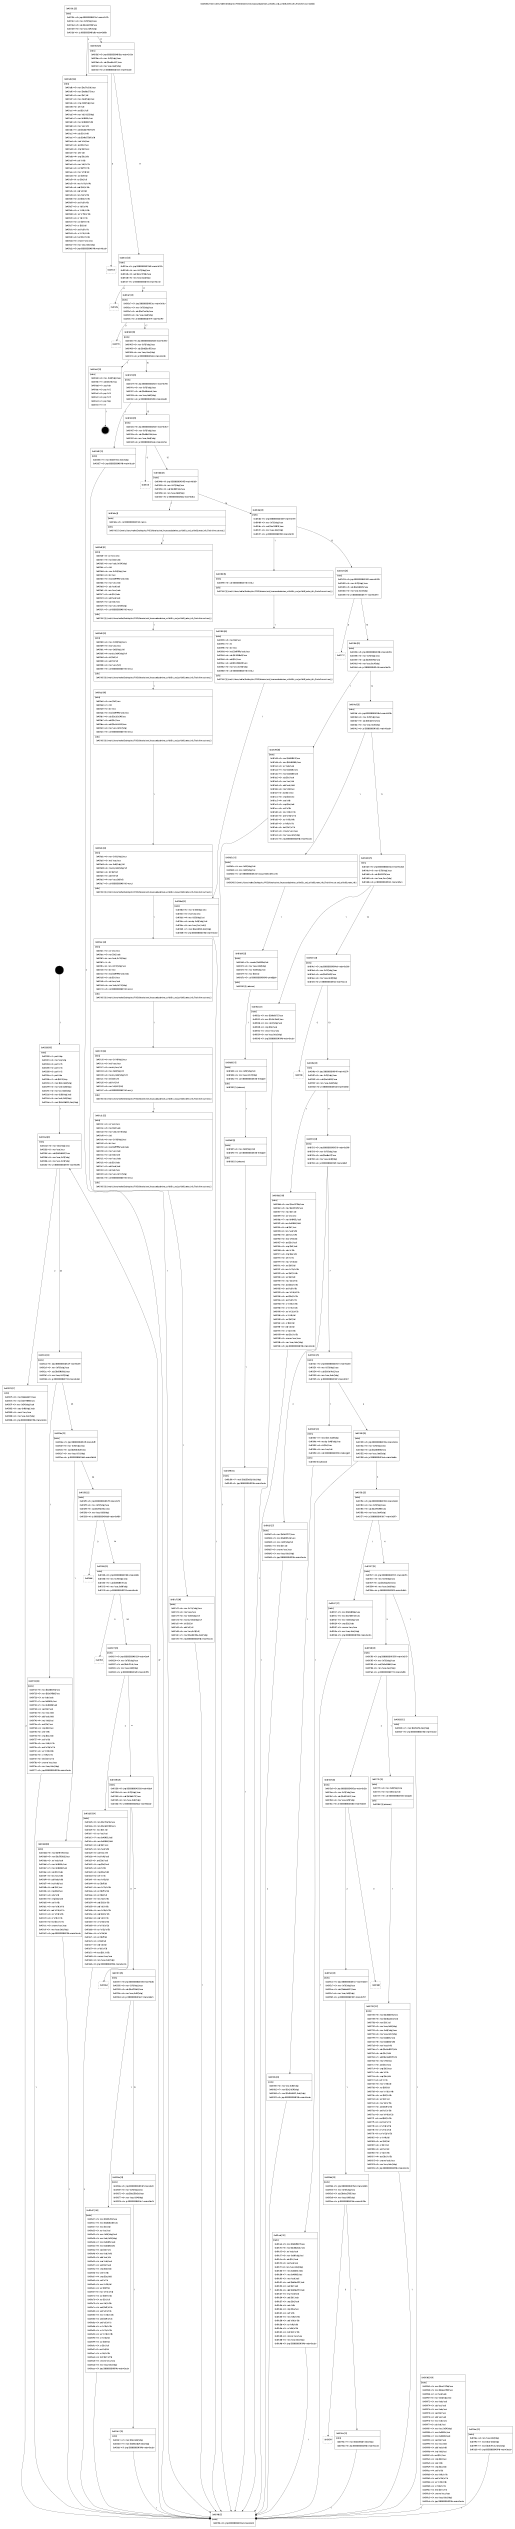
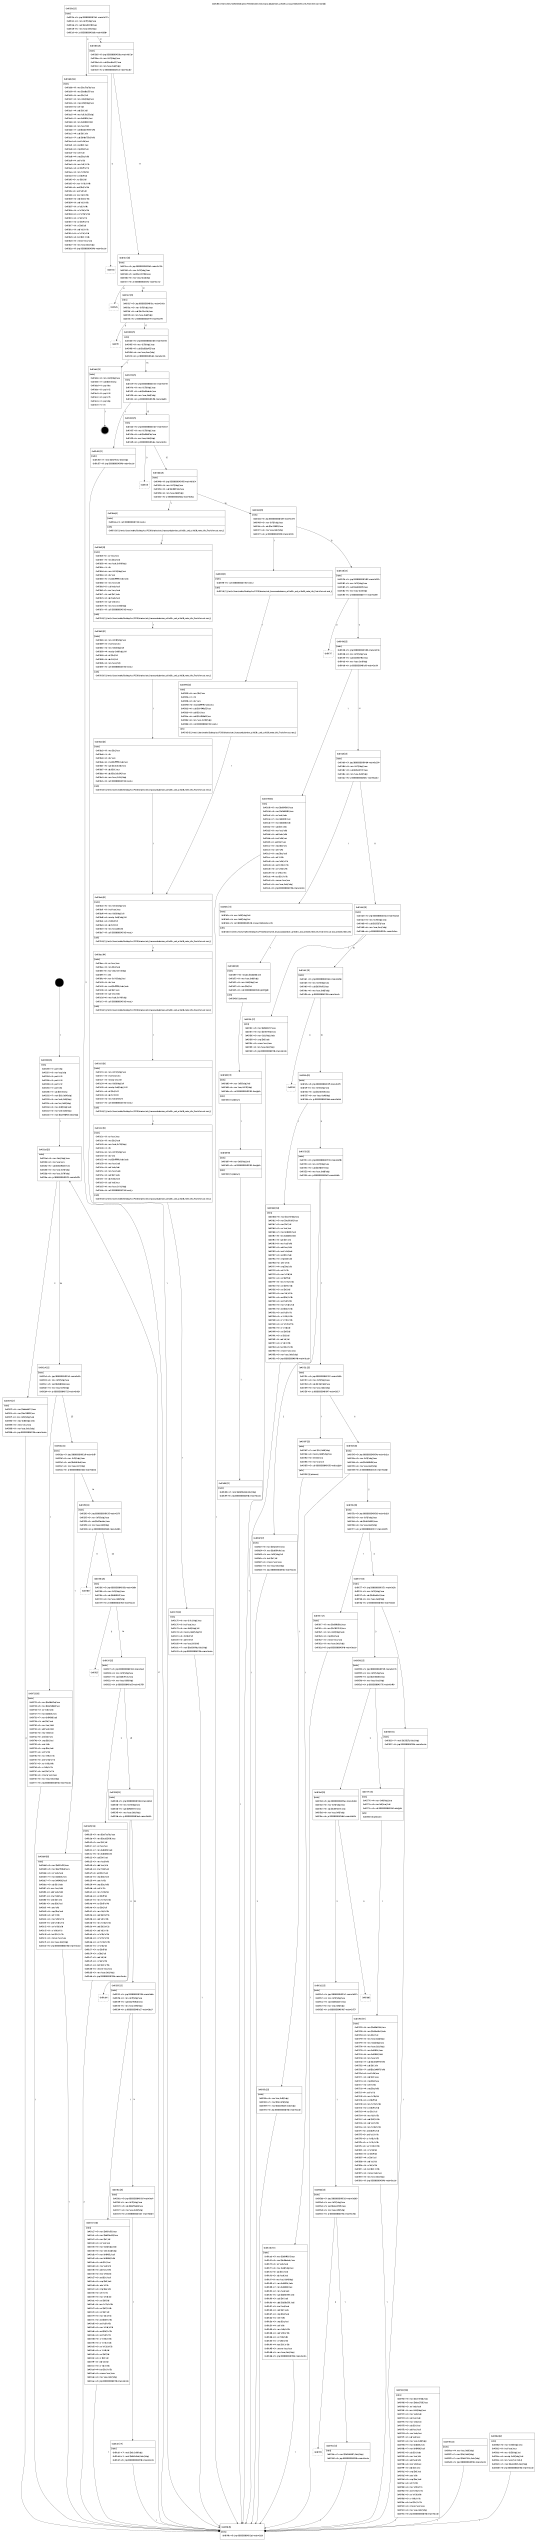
(232, 789) -> (204, 816)
